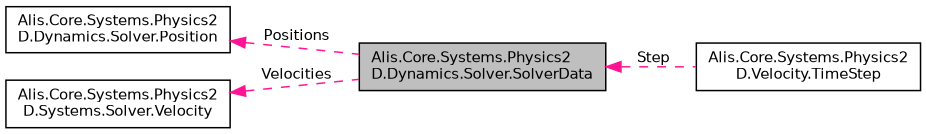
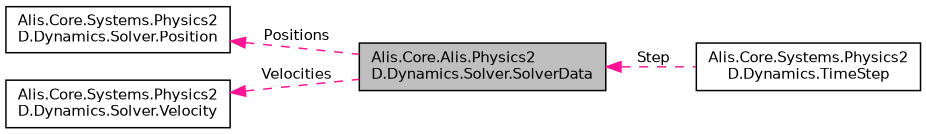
(483, 67) -> (483, 67)
(808, 67) -> (808, 67)
(118, 104) -> (118, 104)
